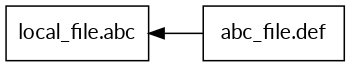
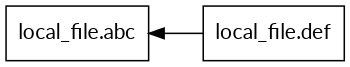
(274, 33) -> (274, 33)
